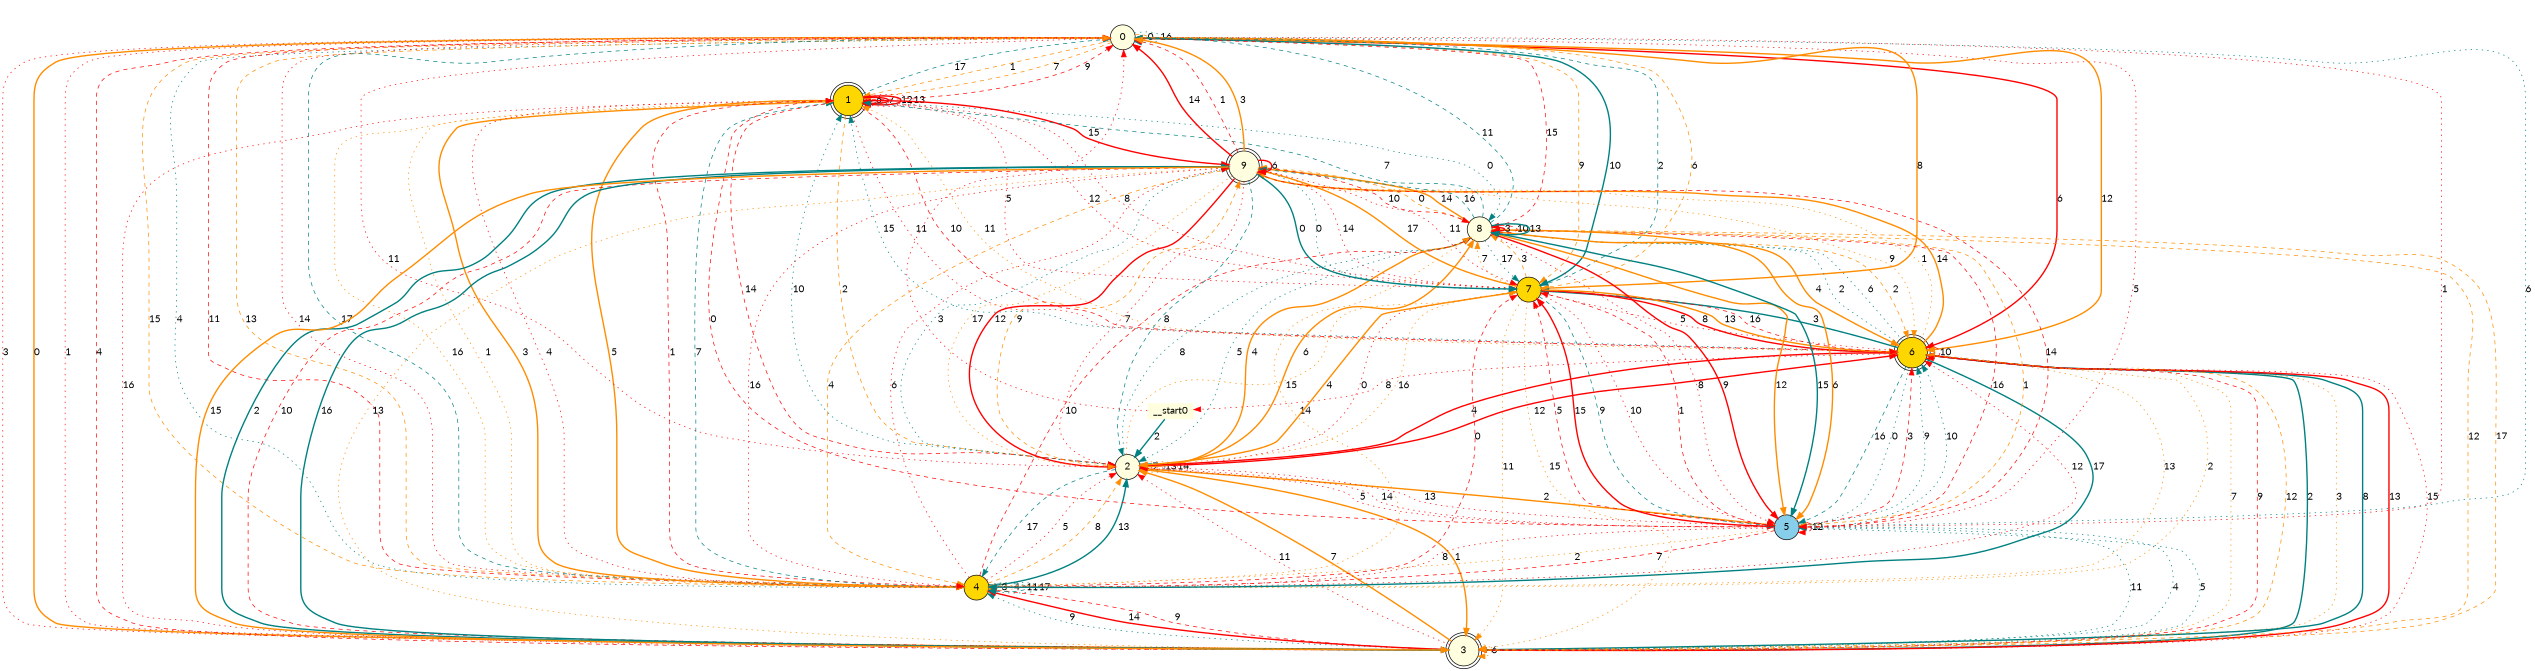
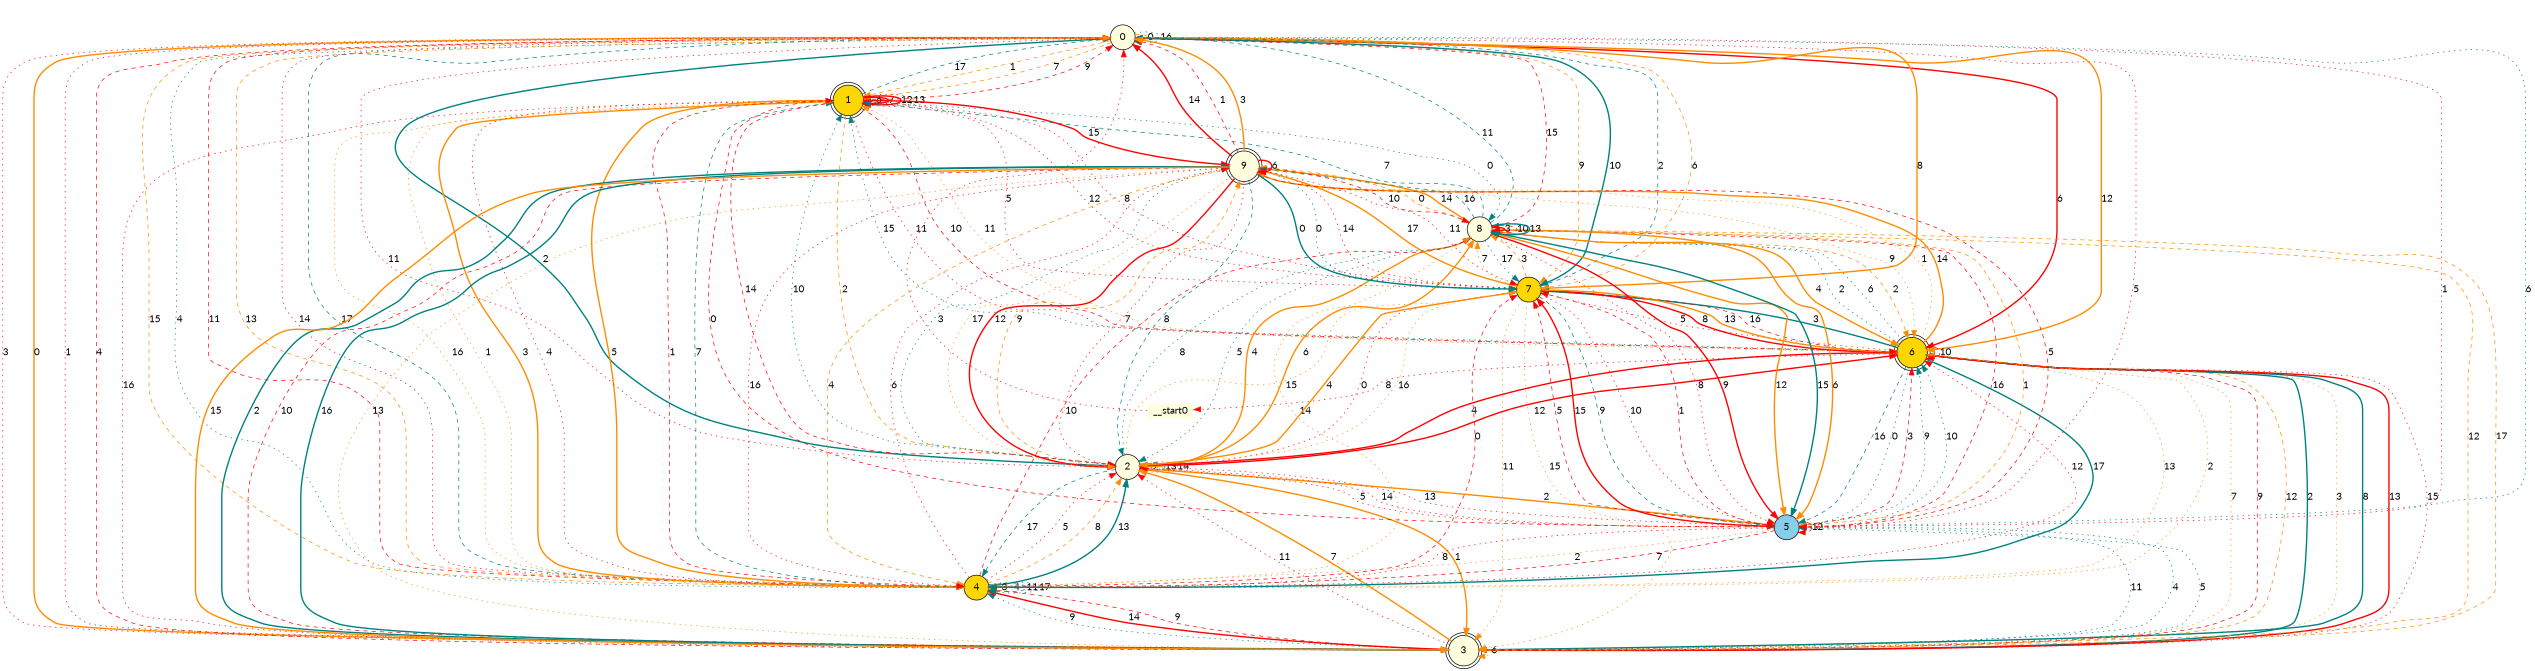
(2051, 353) -> (2051, 353)
(1152, 435) -> (424, 182)
